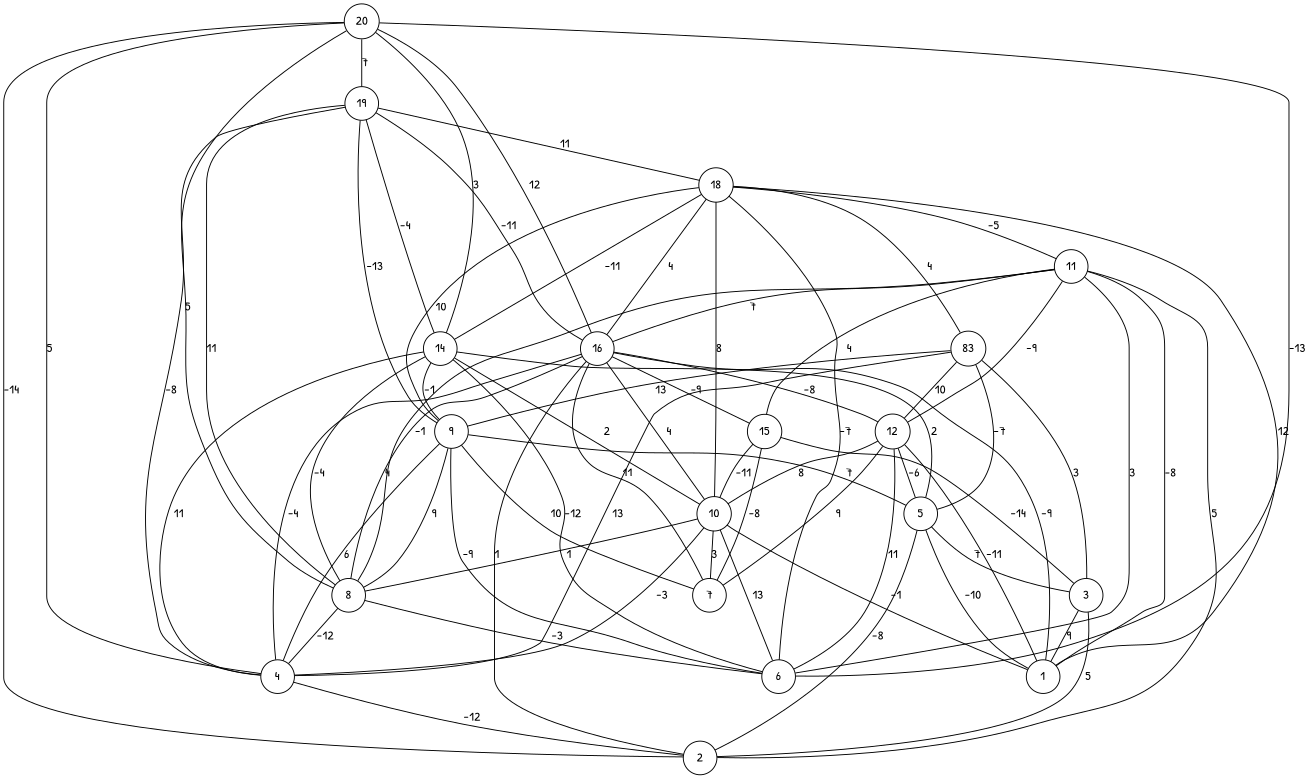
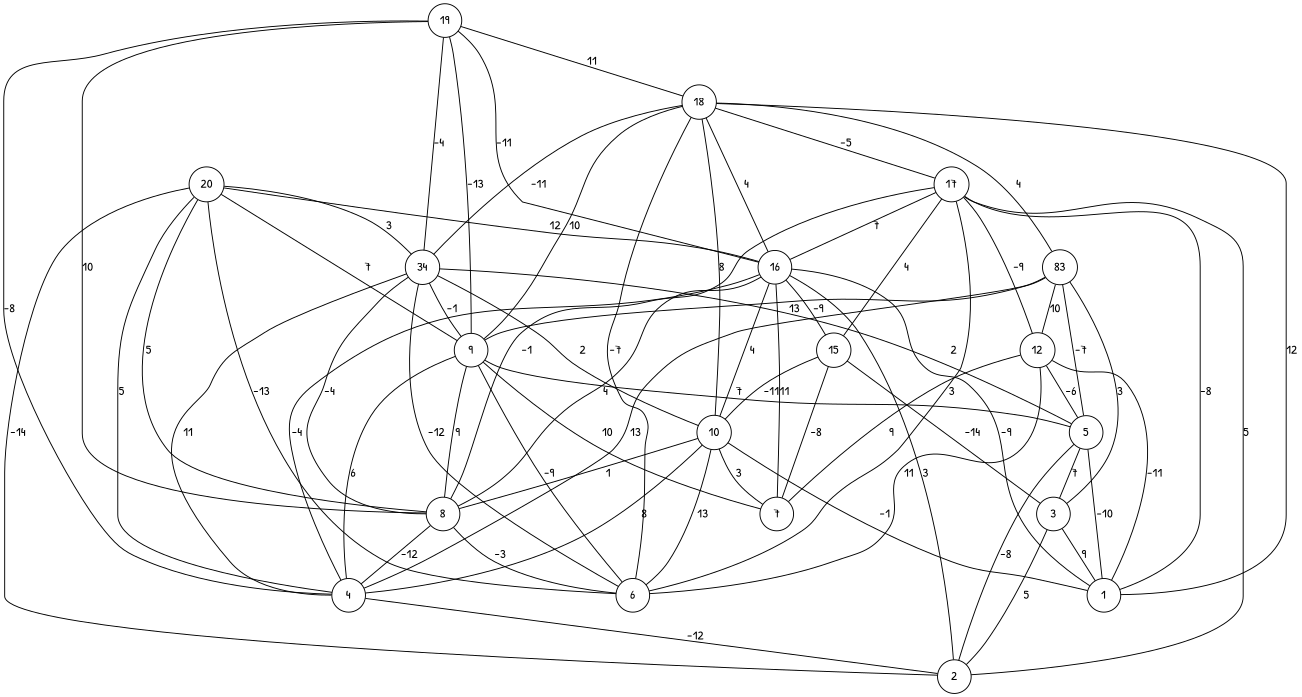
(362, 63) -> (339, 267)
(1071, 266) -> (952, 184)
(212, 349) -> (88, 267)
(440, 349) -> (422, 267)
(748, 380) -> none
(812, 461) -> none
(497, 555) -> (926, 473)
(662, 595) -> (644, 514)
